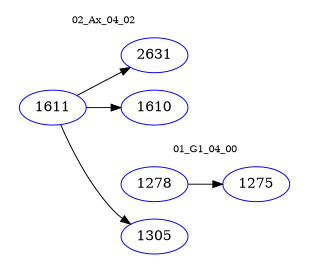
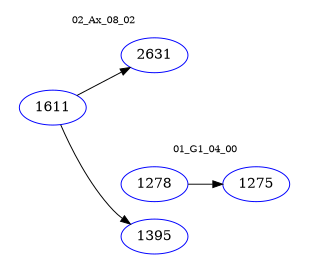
(104, 21) -> (104, 21)
(155, 108) -> none
(155, 237) -> (155, 237)
